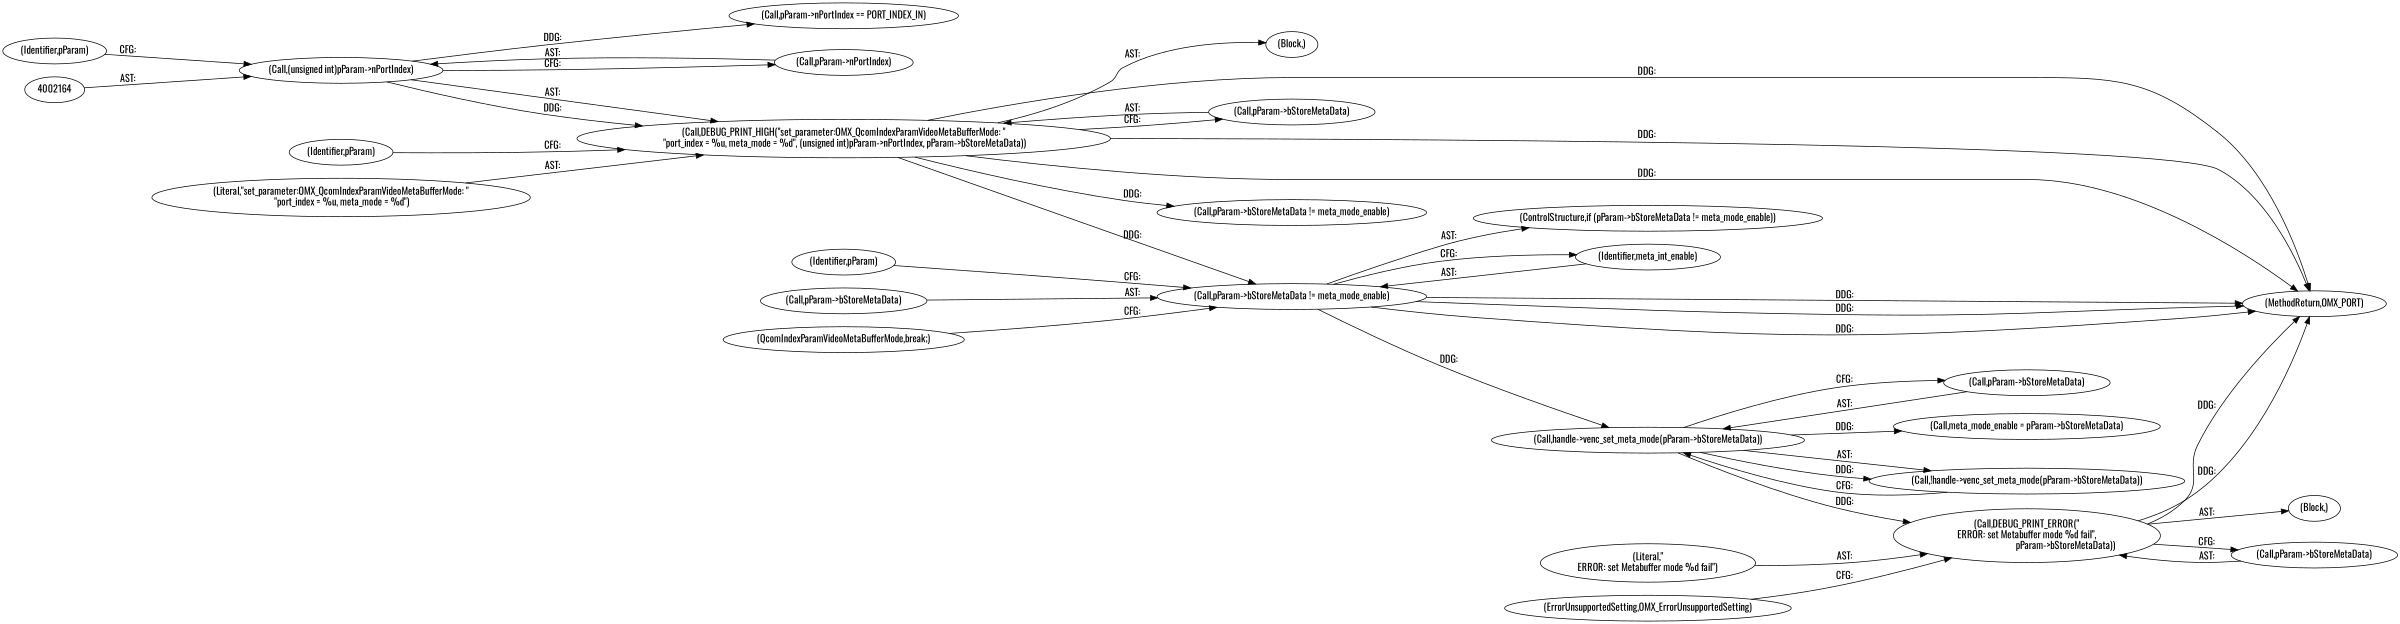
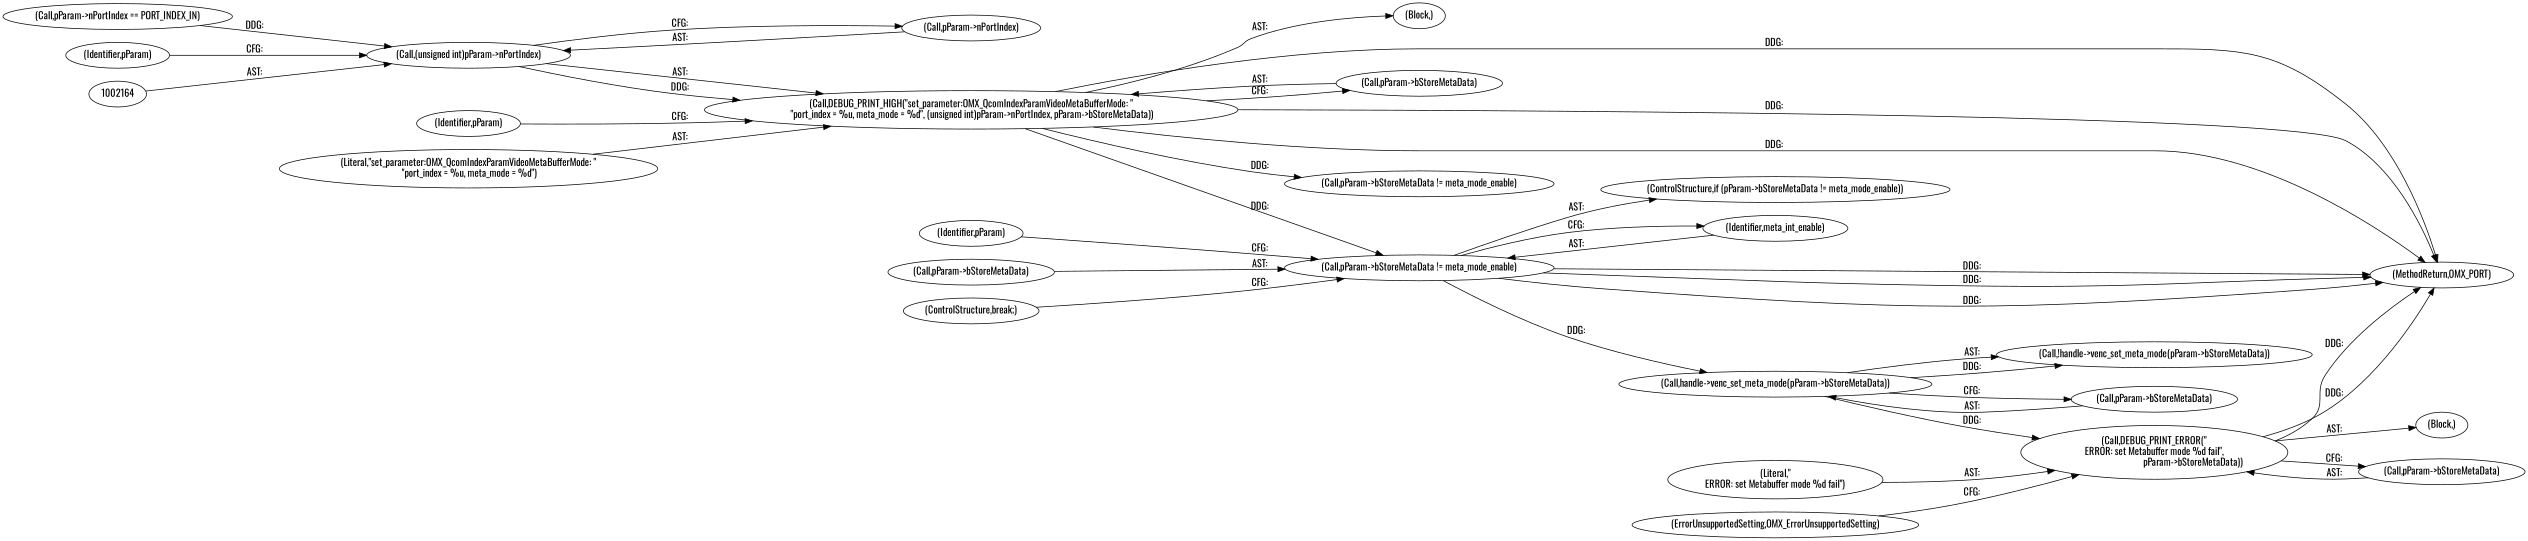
(579, 41) -> (292, 36)
(55, 90) -> (118, 94)
(844, 340) -> (971, 311)
(2027, 427) -> none
(1817, 489) -> none
